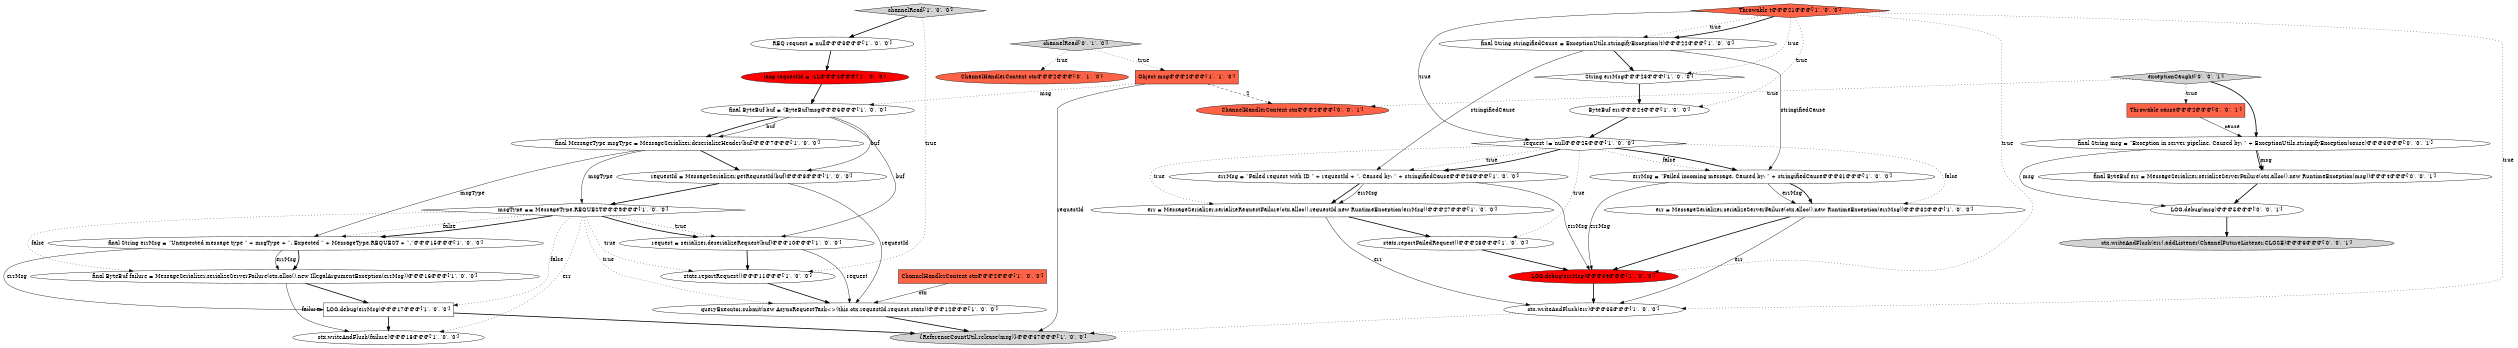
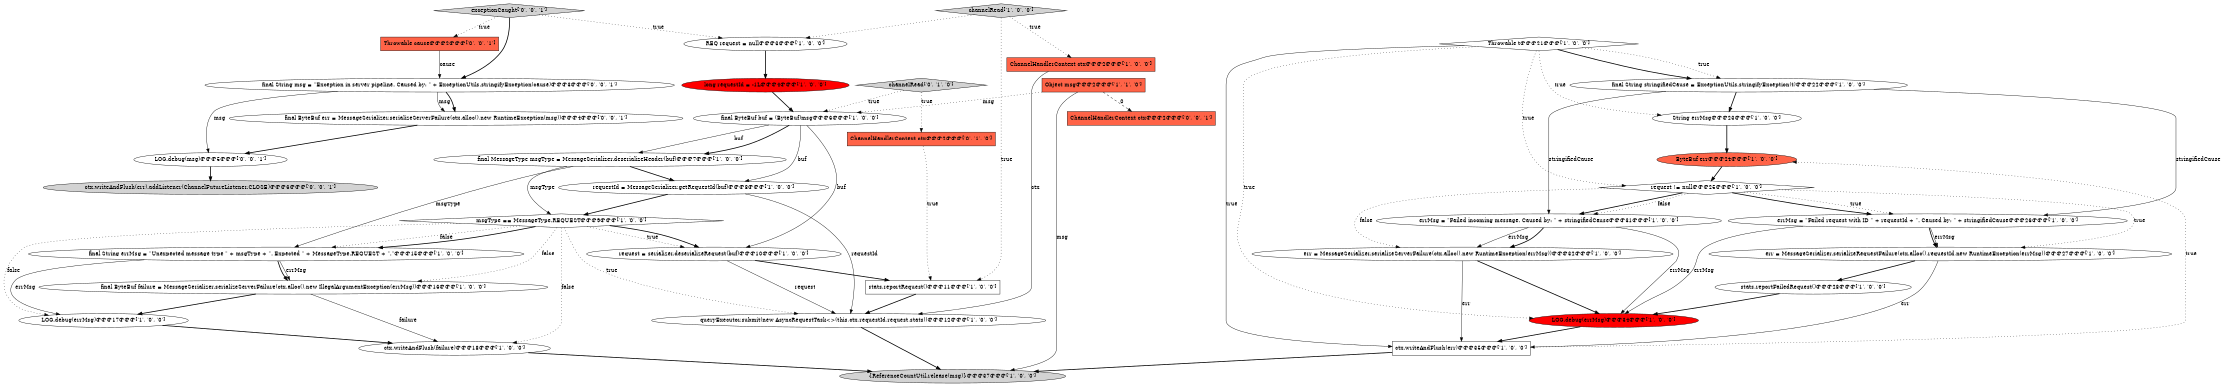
(1790, 11) -> (1539, 44)
(1478, 24) -> (1529, 151)
(880, 26) -> (892, 26)
none -> (1039, 36)
(1126, 59) -> (866, 100)
(1032, 77) -> (921, 139)
(1639, 77) -> (1727, 118)
(1774, 80) -> (2108, 332)
(1773, 91) -> (629, 26)
(1248, 94) -> (1122, 102)
(1293, 110) -> (1141, 118)
(1639, 110) -> (1727, 160)
(1566, 207) -> none
(1071, 210) -> (1062, 237)
(2503, 249) -> (1226, 160)
(627, 260) -> (927, 211)
(567, 277) -> (568, 287)
(748, 277) -> (933, 287)
(389, 310) -> (104, 320)
(1594, 310) -> (1461, 348)
(682, 323) -> (698, 362)
(1306, 323) -> (1215, 362)
